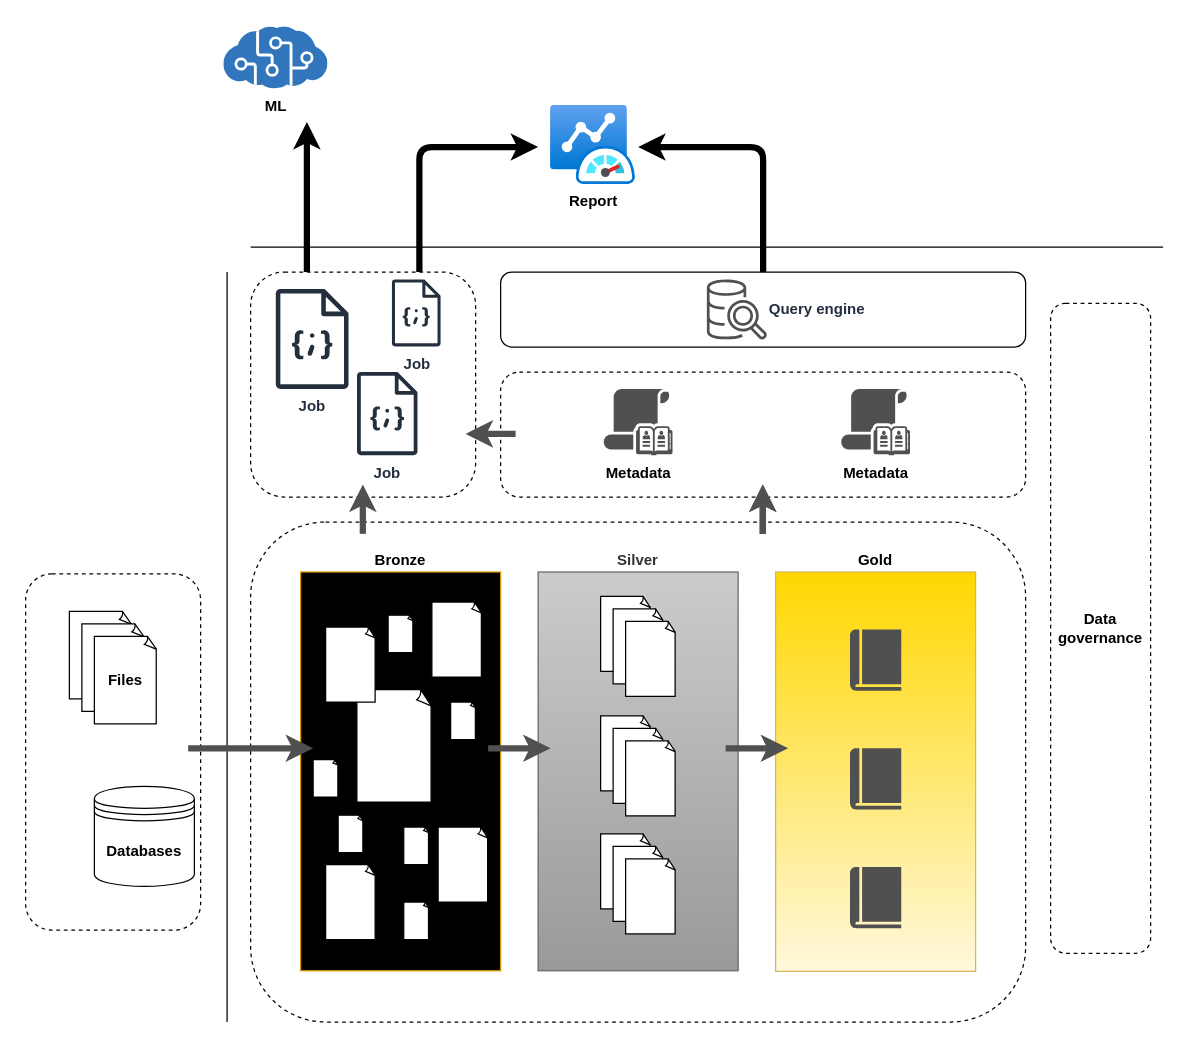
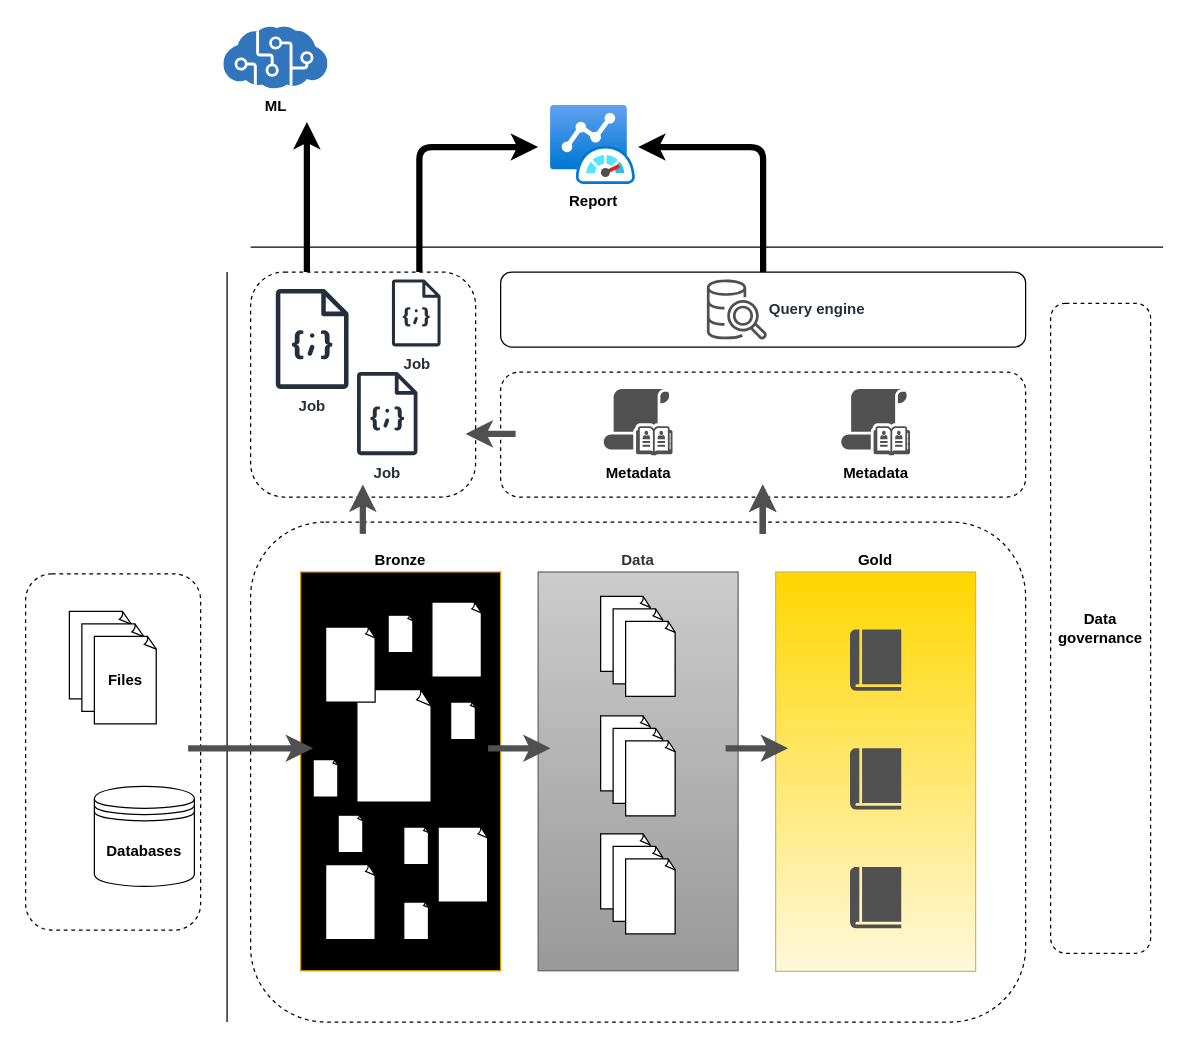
(638, 559) -> (638, 559)
